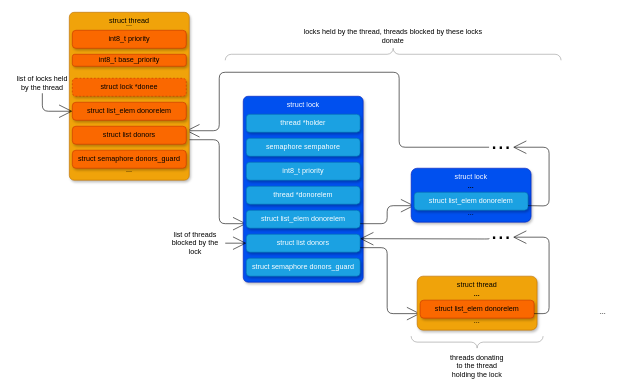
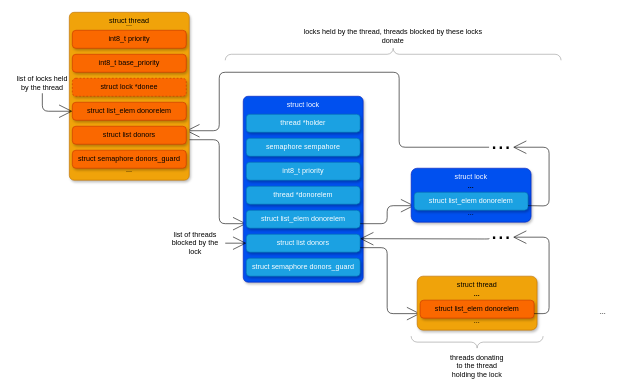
(129, 60) -> (129, 63)
